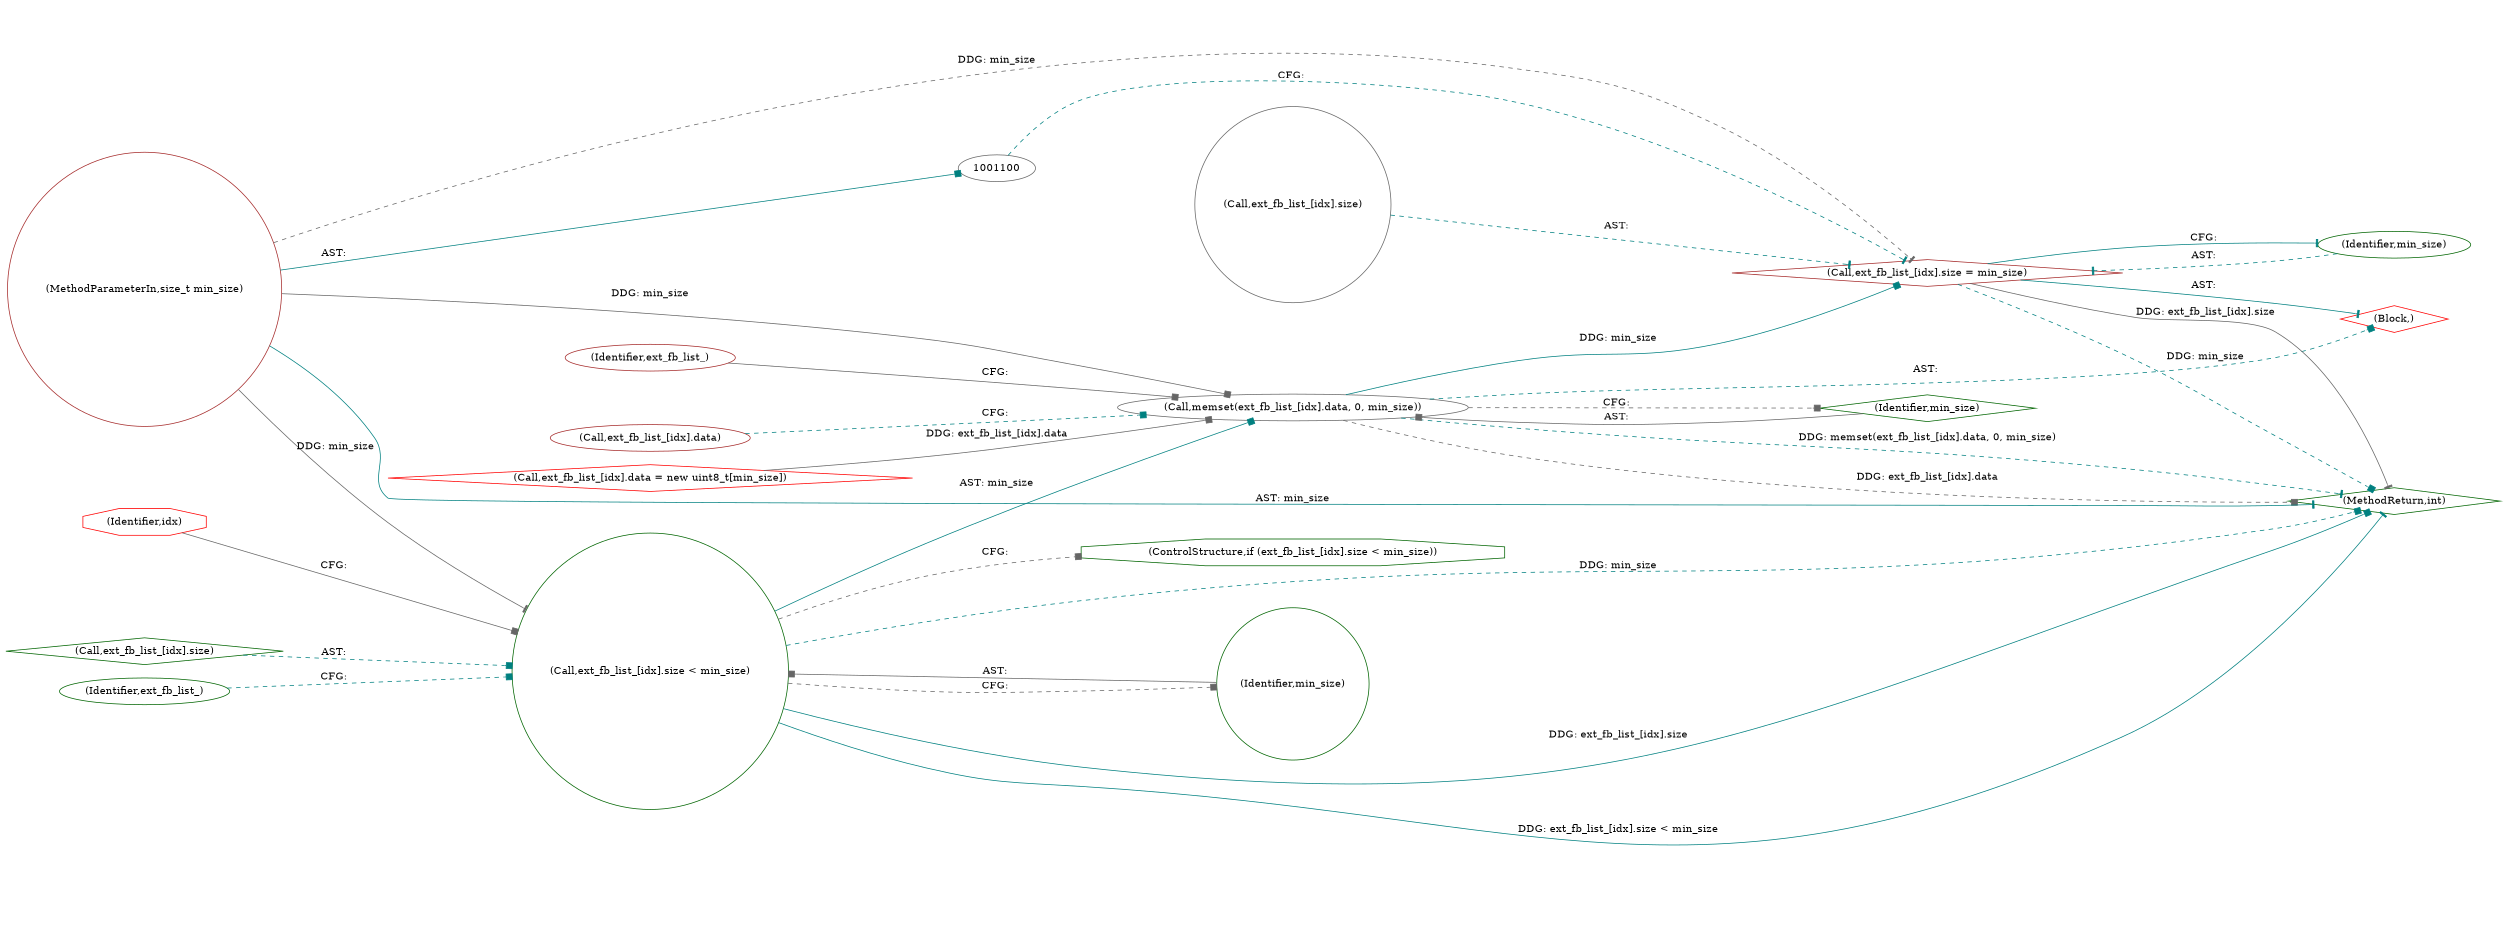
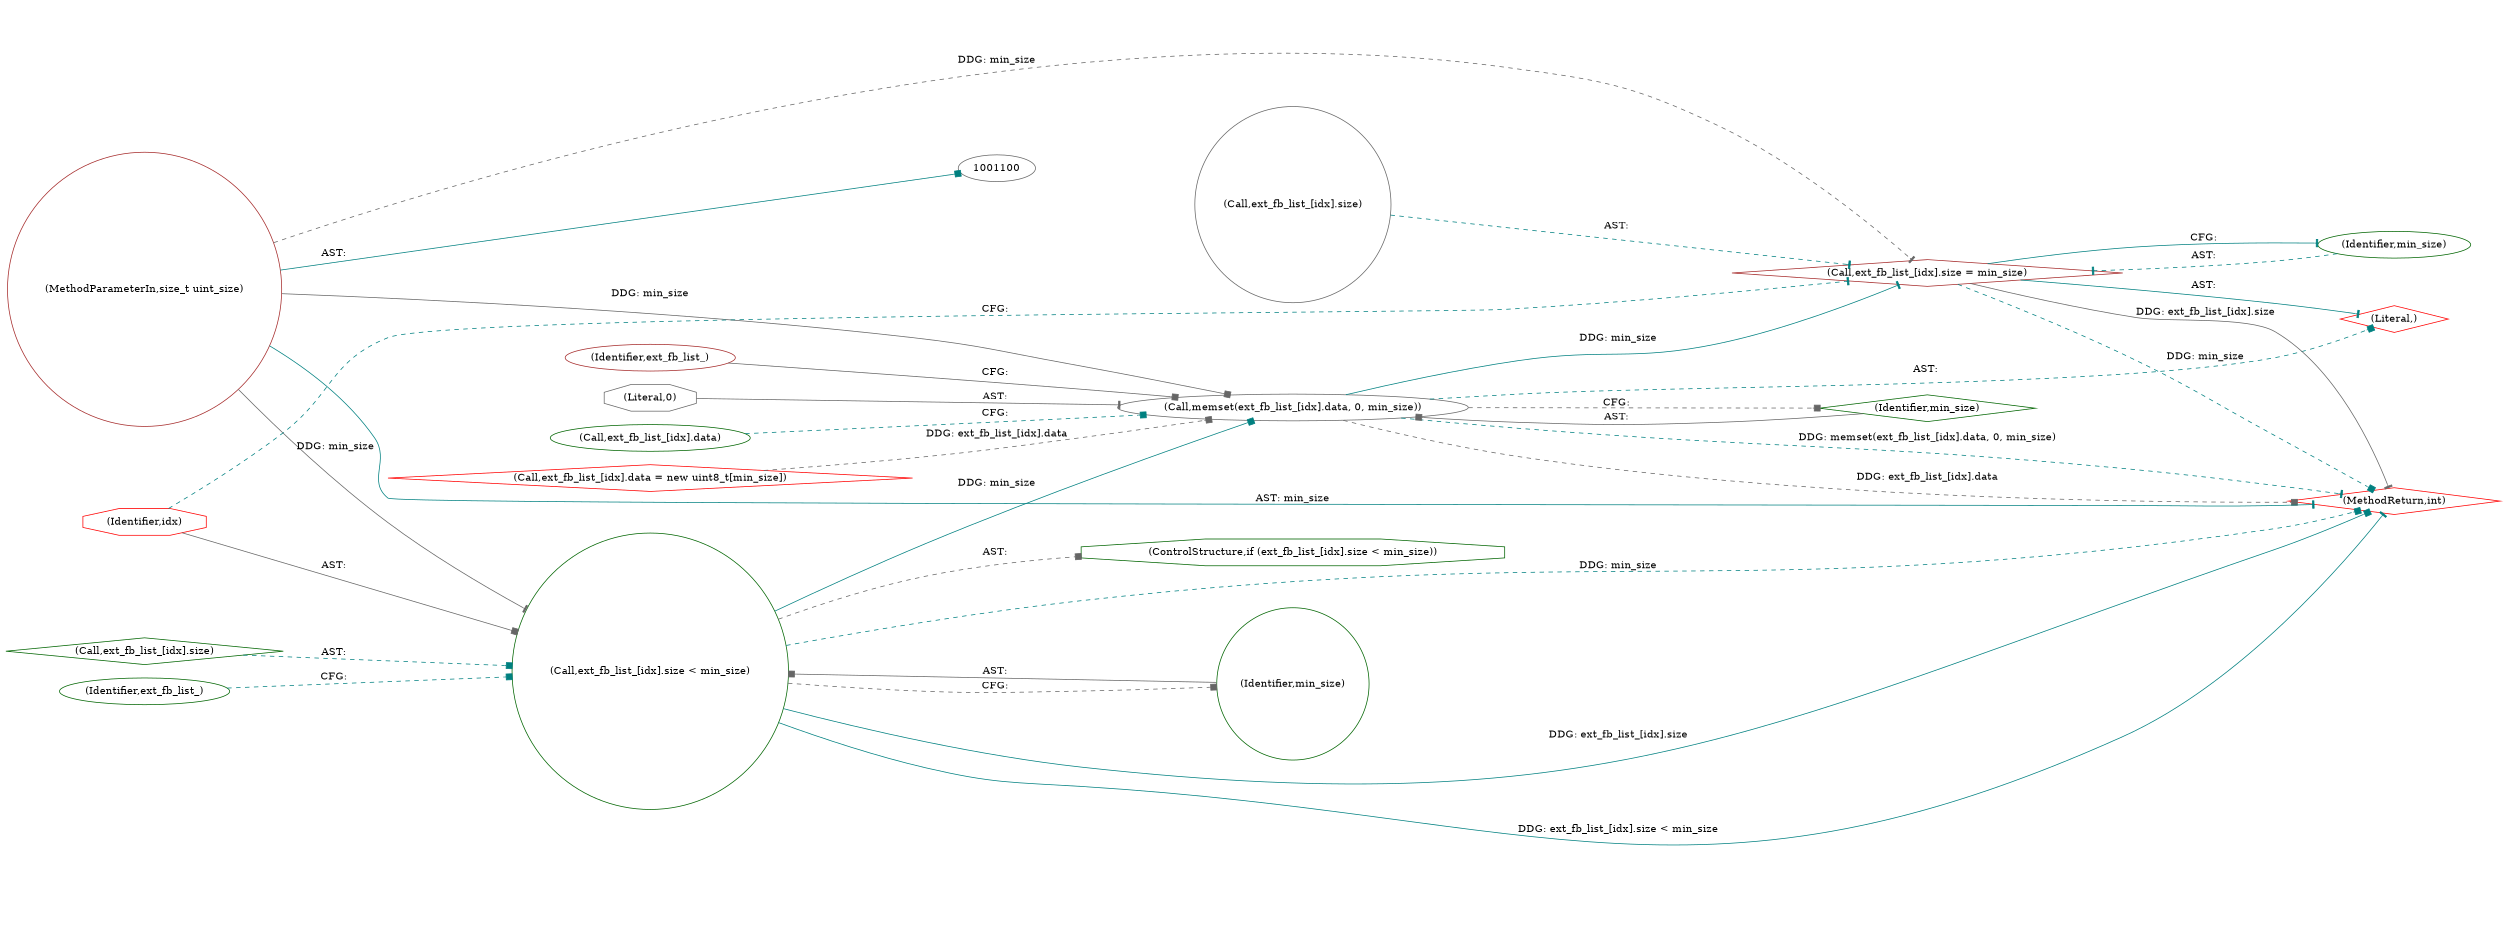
(1461, 93) -> (977, 316)
(145, 289) -> (145, 289)
(2394, 319) -> (2394, 319)
(1624, 354) -> (1624, 354)
none -> (650, 398)
(650, 438) -> (650, 438)
(985, 450) -> (985, 450)
(997, 483) -> (997, 483)
(2394, 501) -> (2394, 501)
(997, 552) -> (997, 552)
(336, 565) -> (336, 565)
